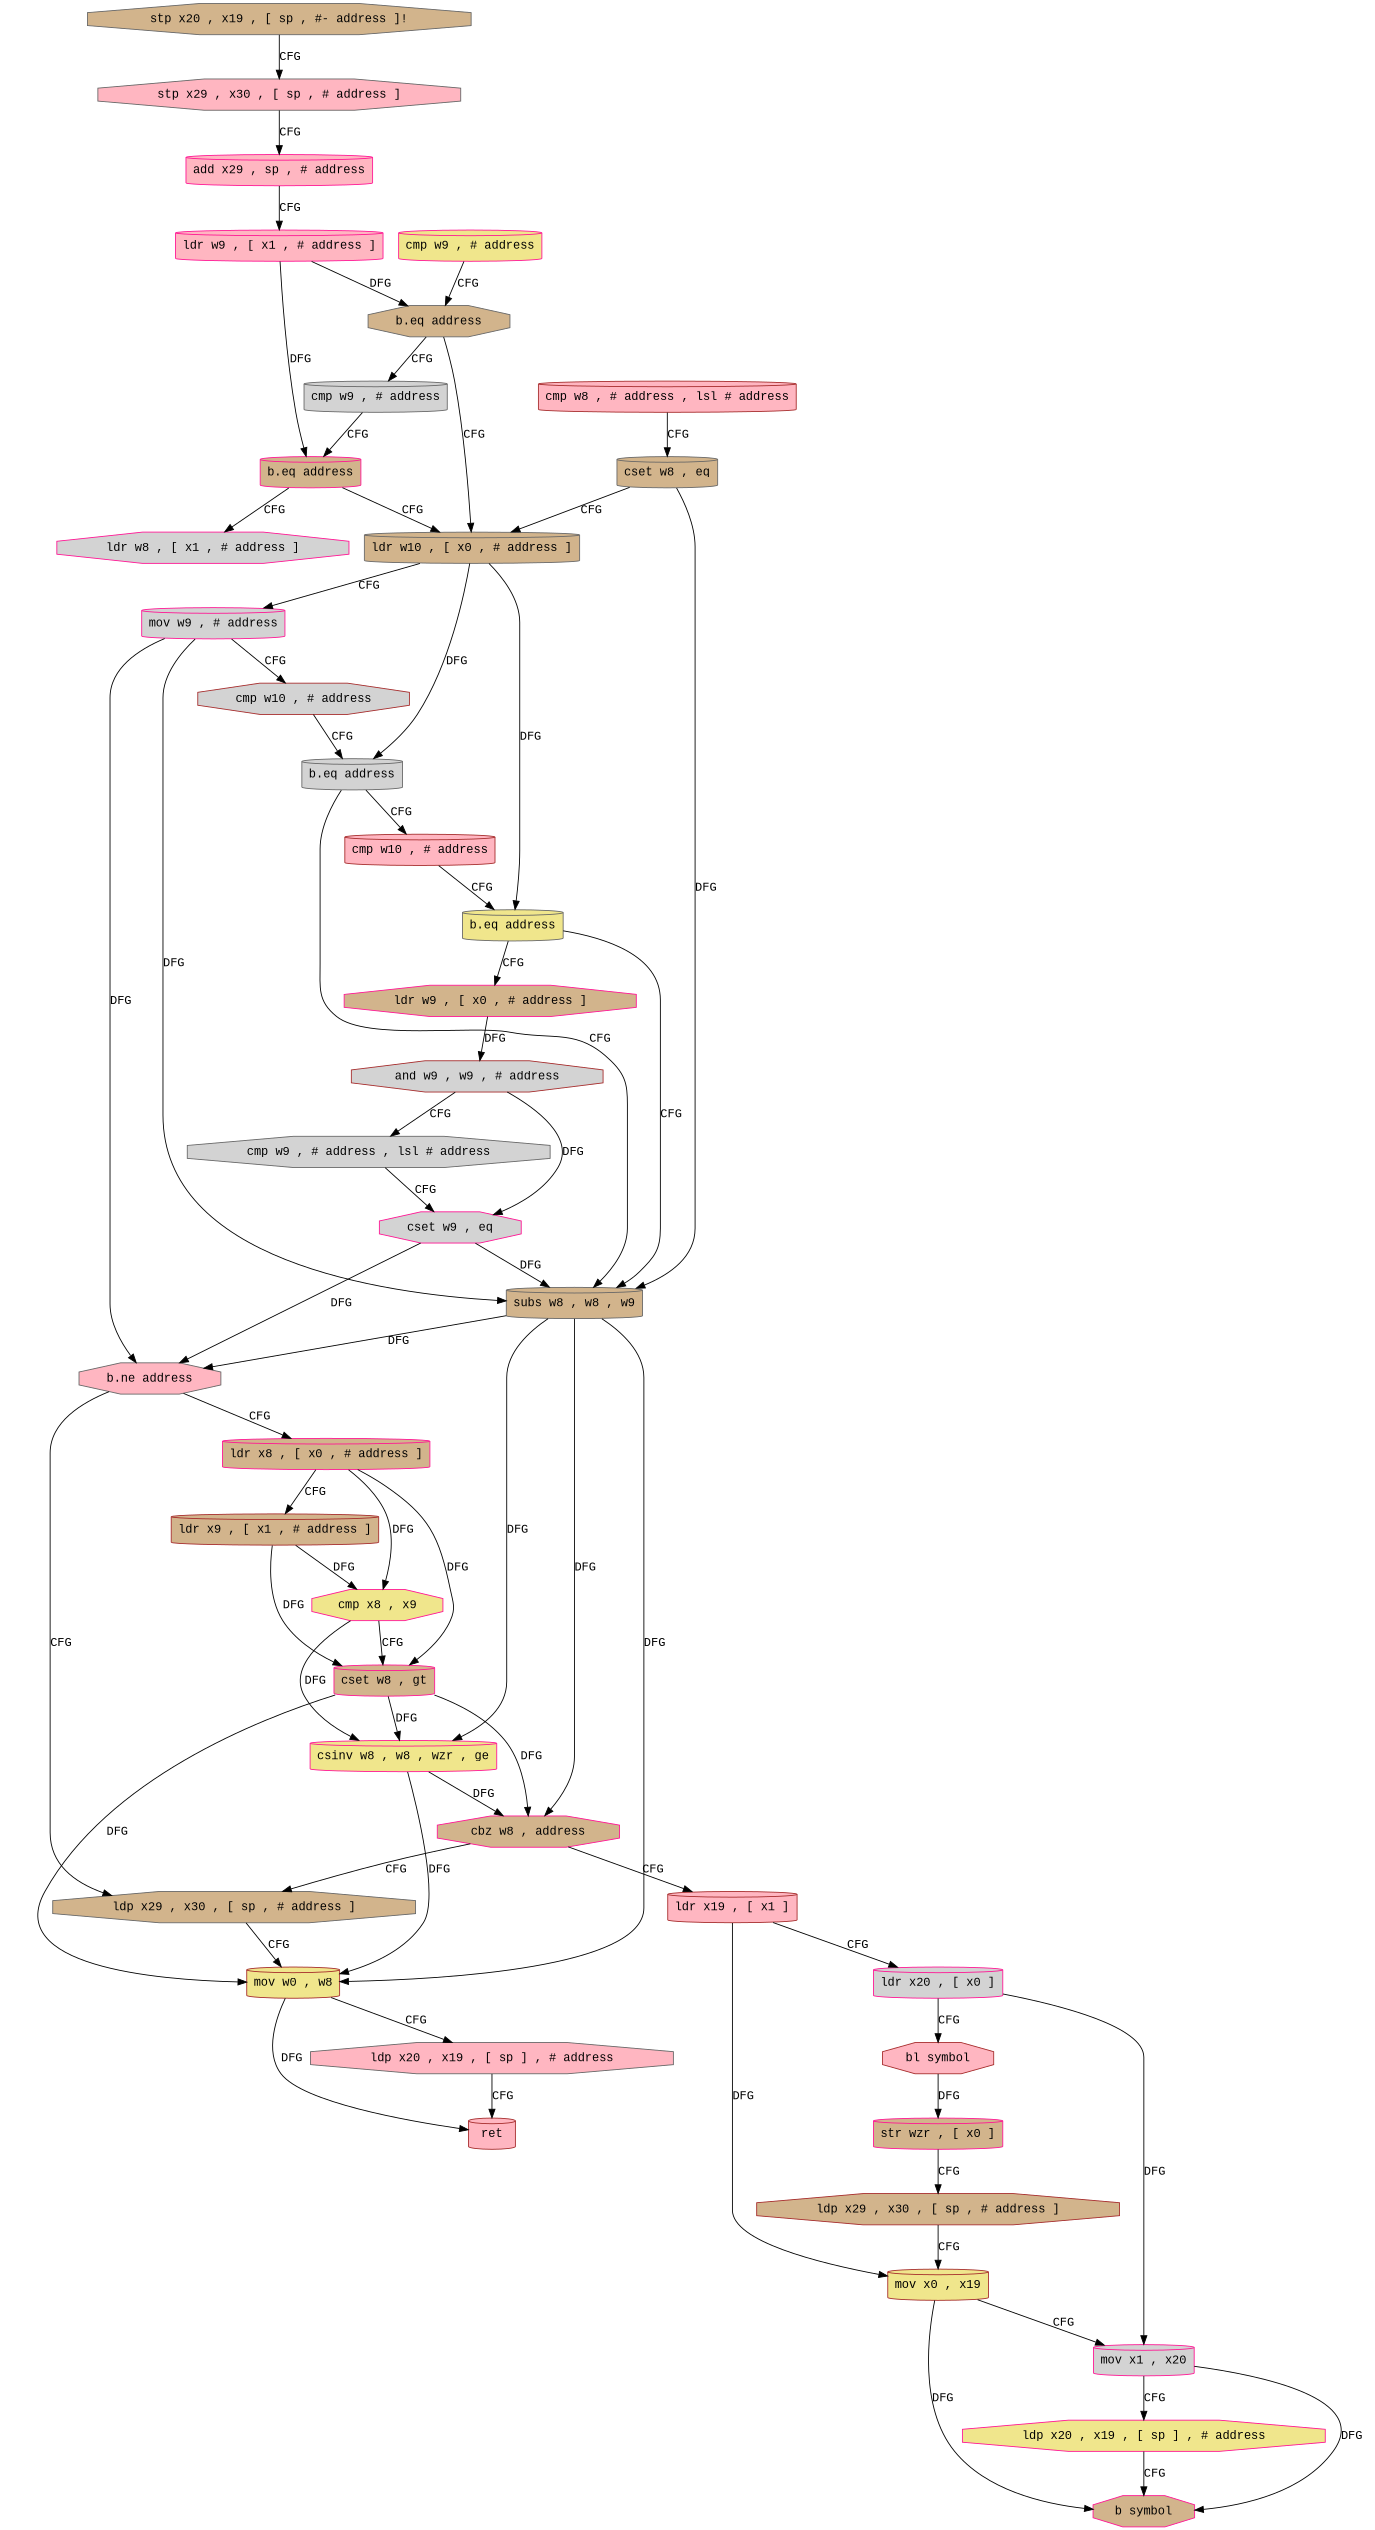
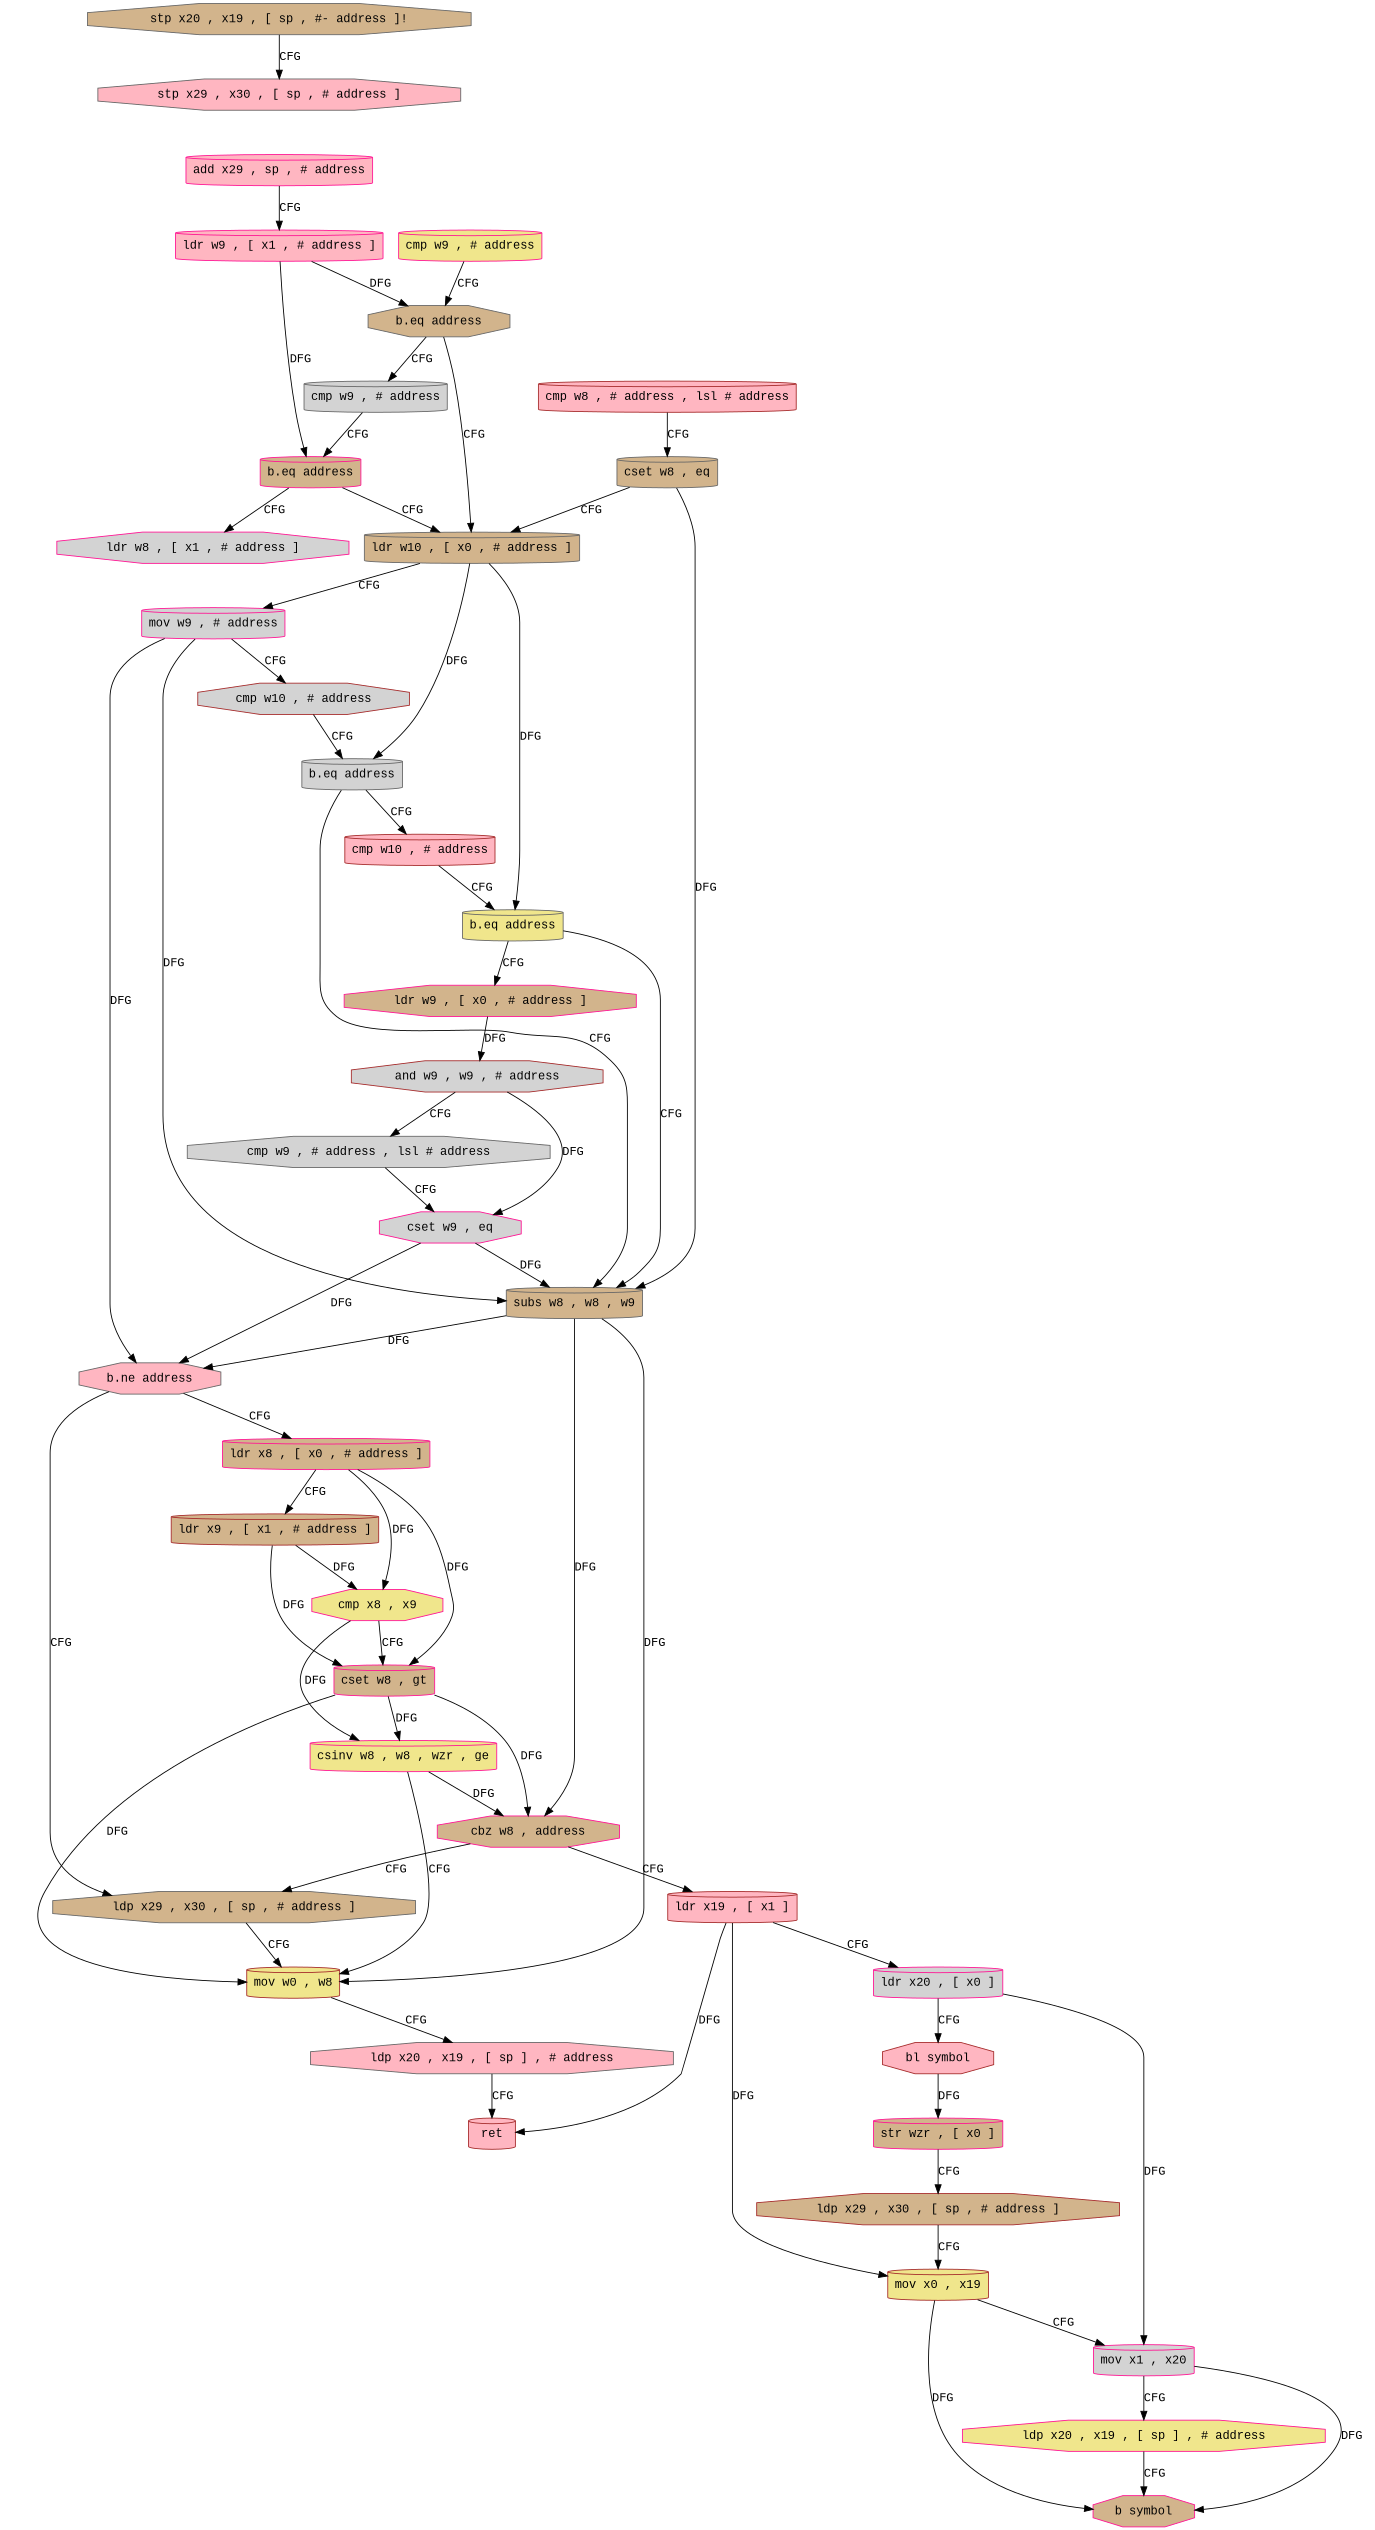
(279, 128) -> none
(507, 1530) -> none
(439, 1869) -> (439, 1869)
(329, 2100) -> (676, 2078)
